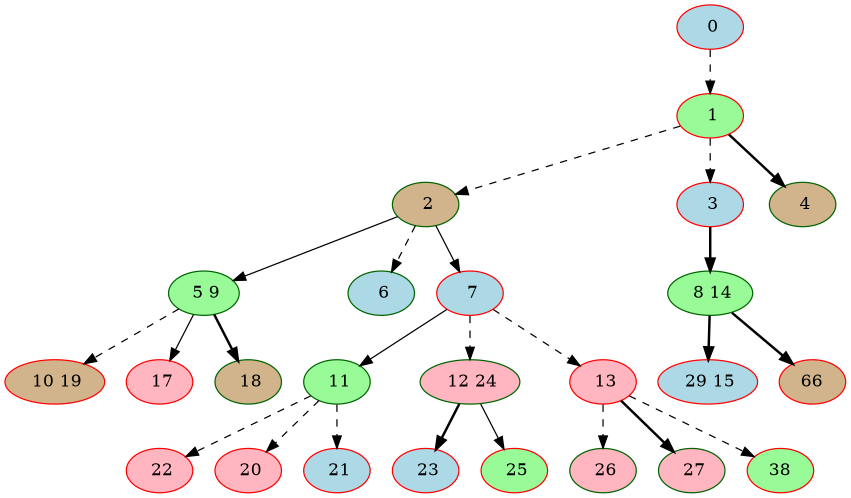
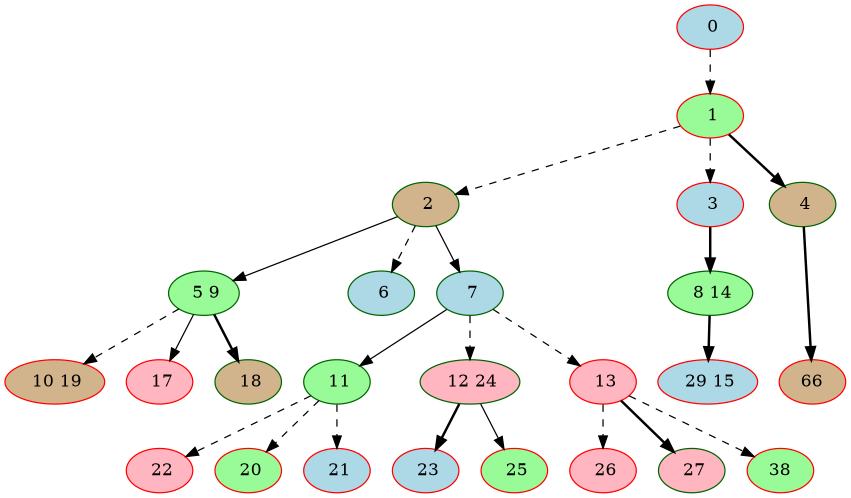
(470, 293) -> (470, 293)
(757, 334) -> (807, 287)
(248, 471) -> (248, 471)
(603, 471) -> (603, 471)
